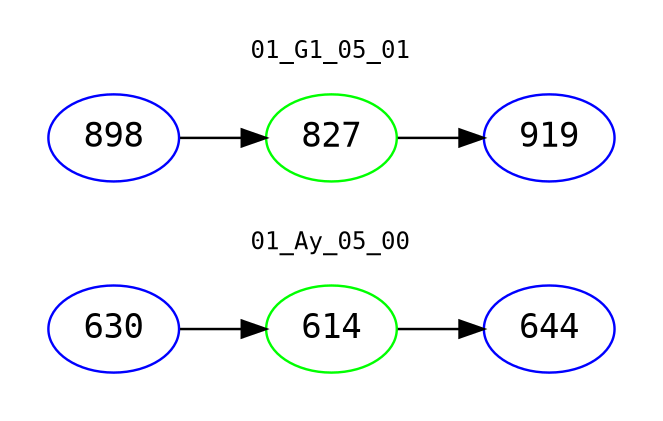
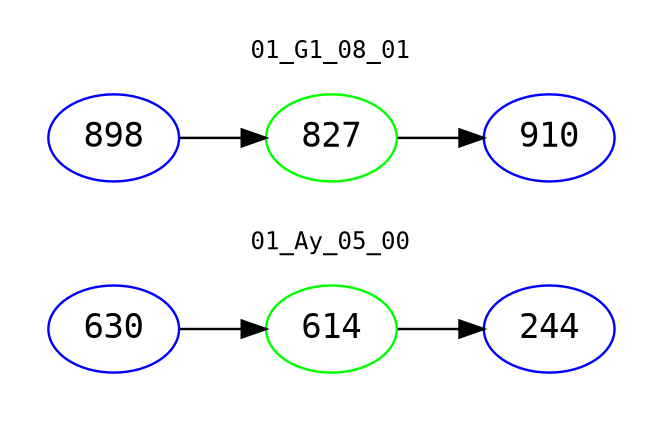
(331, 52) -> (331, 52)
(549, 138) -> (549, 138)
(549, 329) -> (549, 329)
